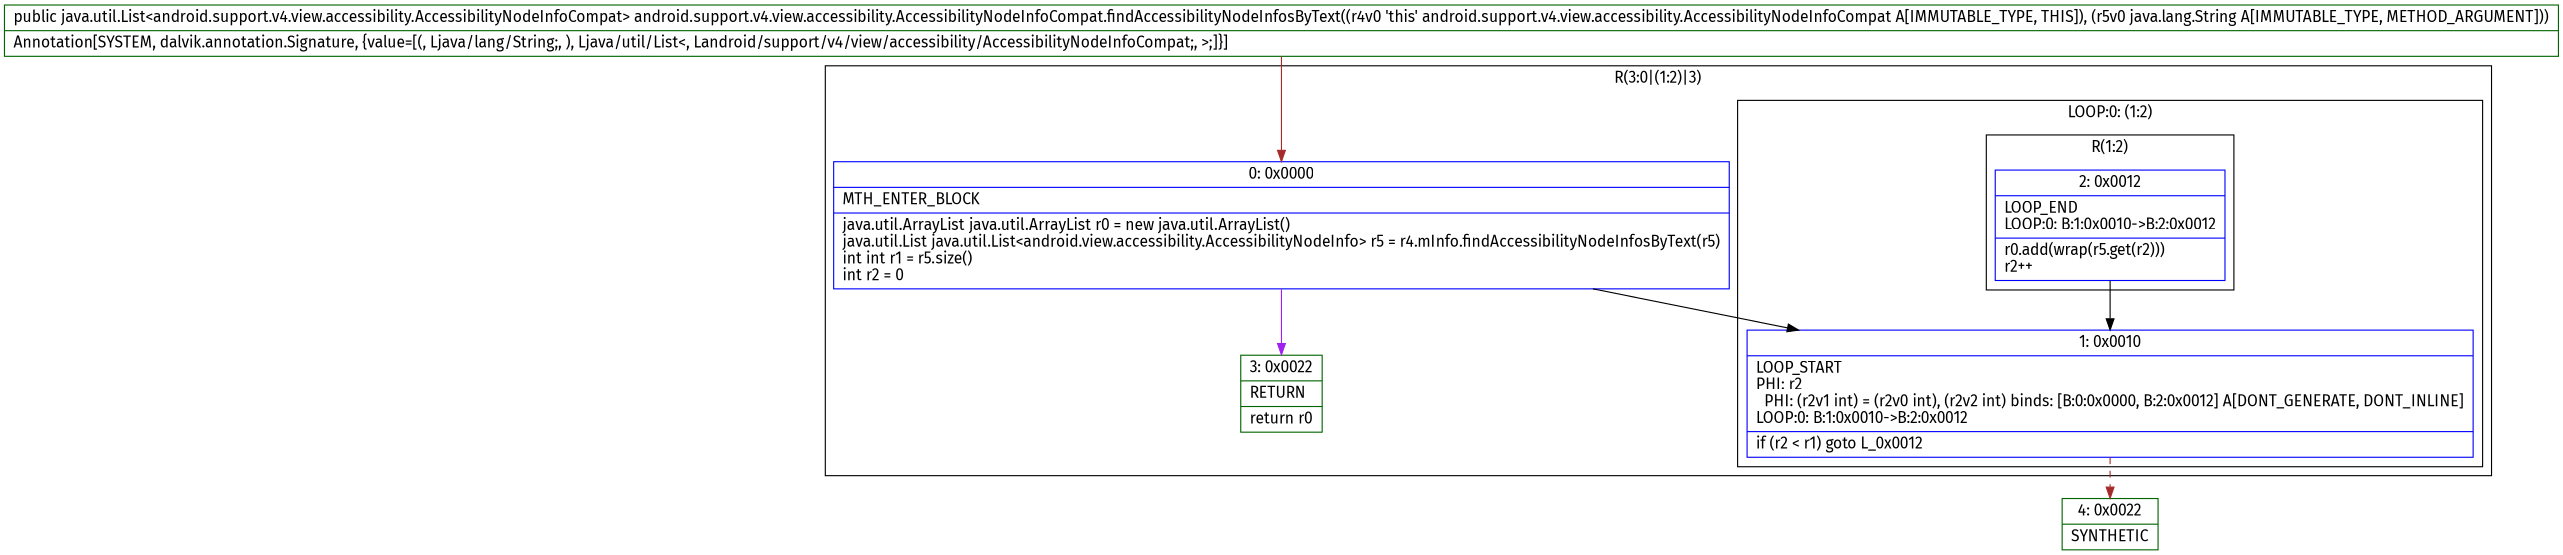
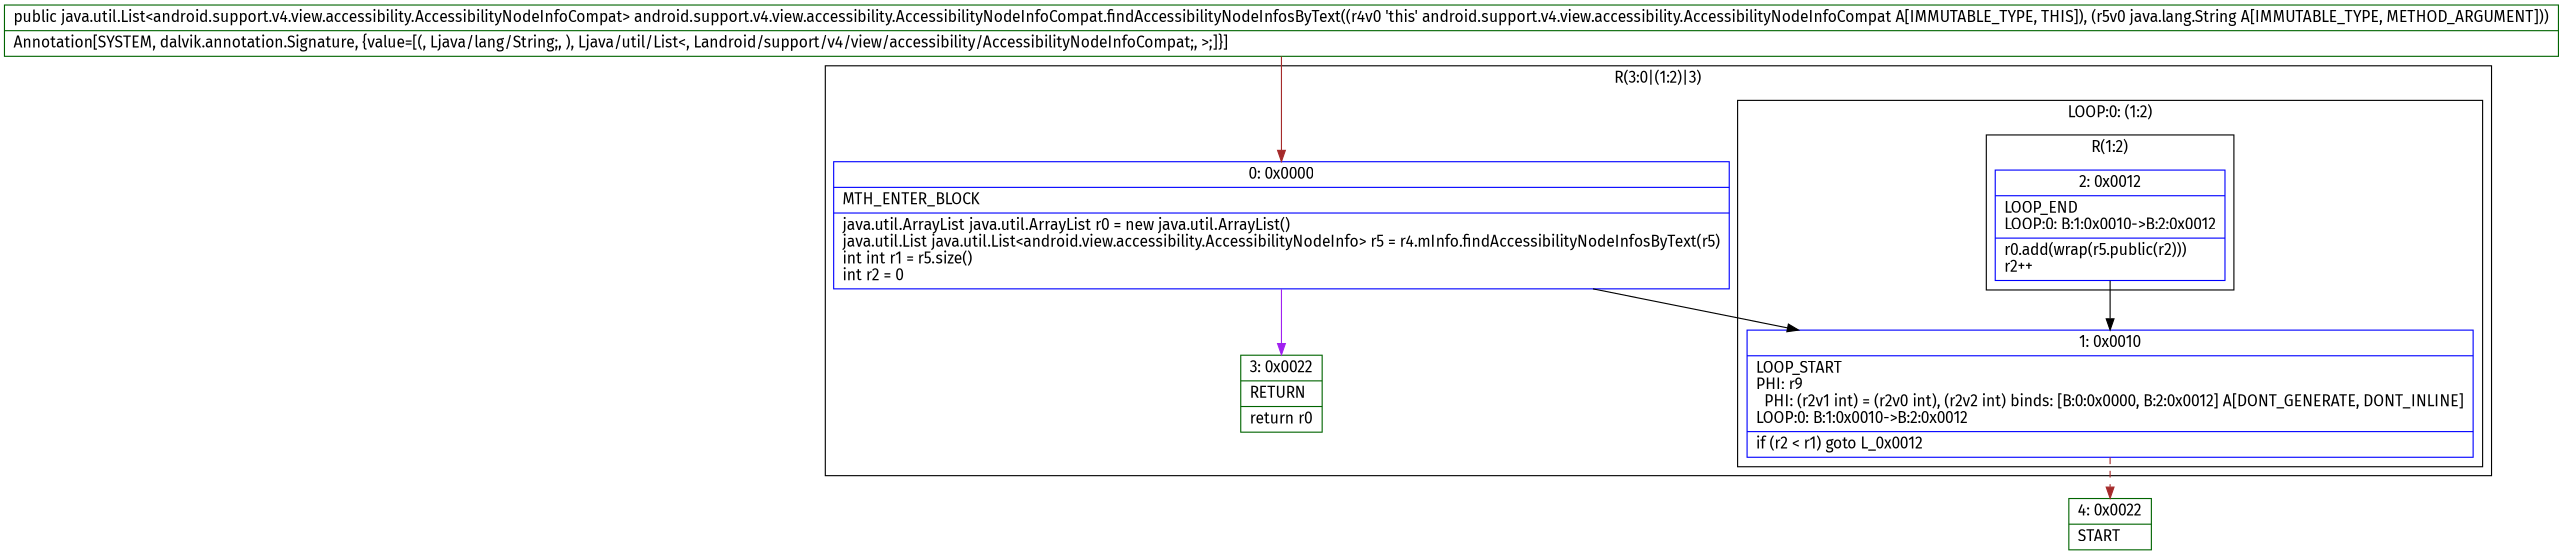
(2085, 250) -> (2096, 250)
(1782, 385) -> (1782, 385)
(2110, 536) -> (2100, 536)
